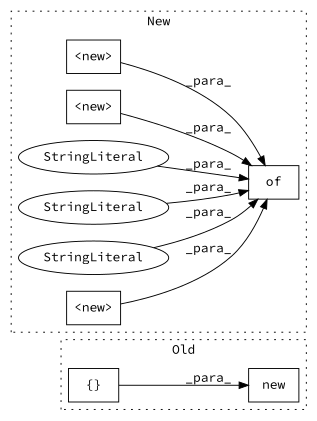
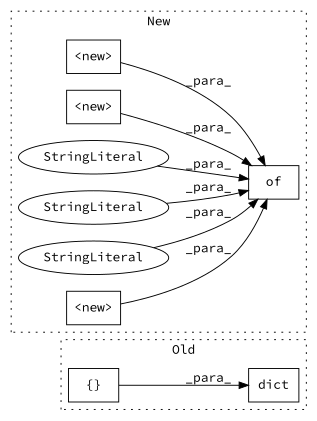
(274, 385) -> (274, 385)
